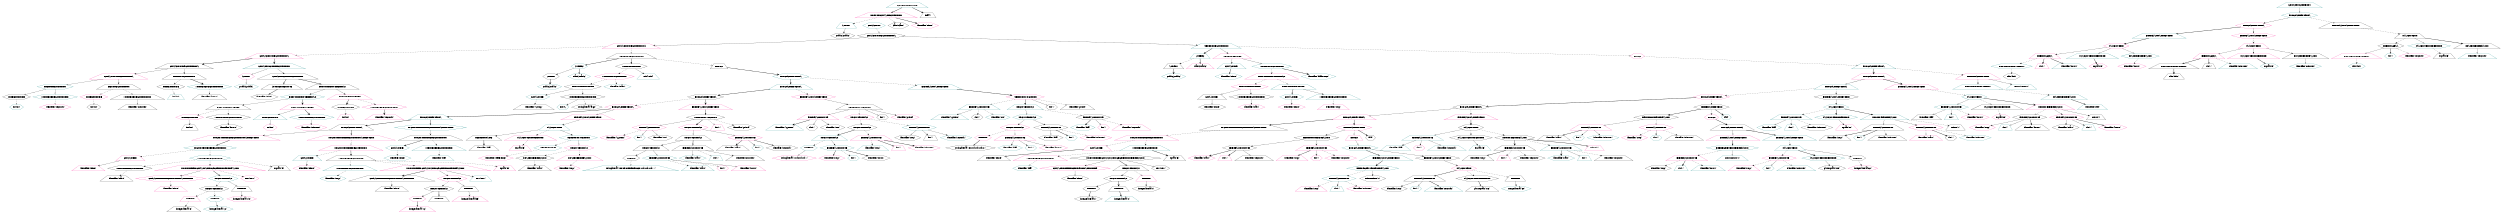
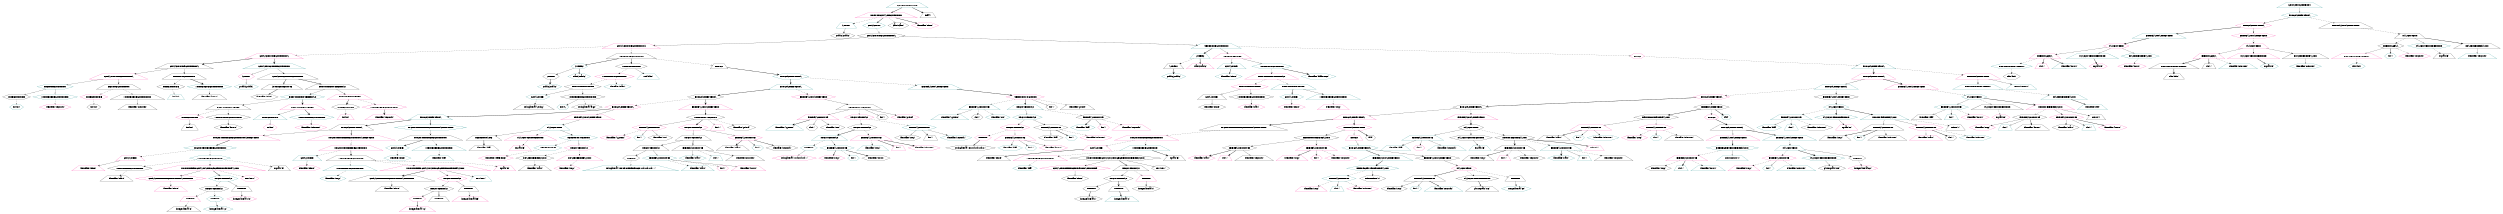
none -> (881, 20)
(648, 76) -> (648, 76)
(534, 107) -> (534, 107)
